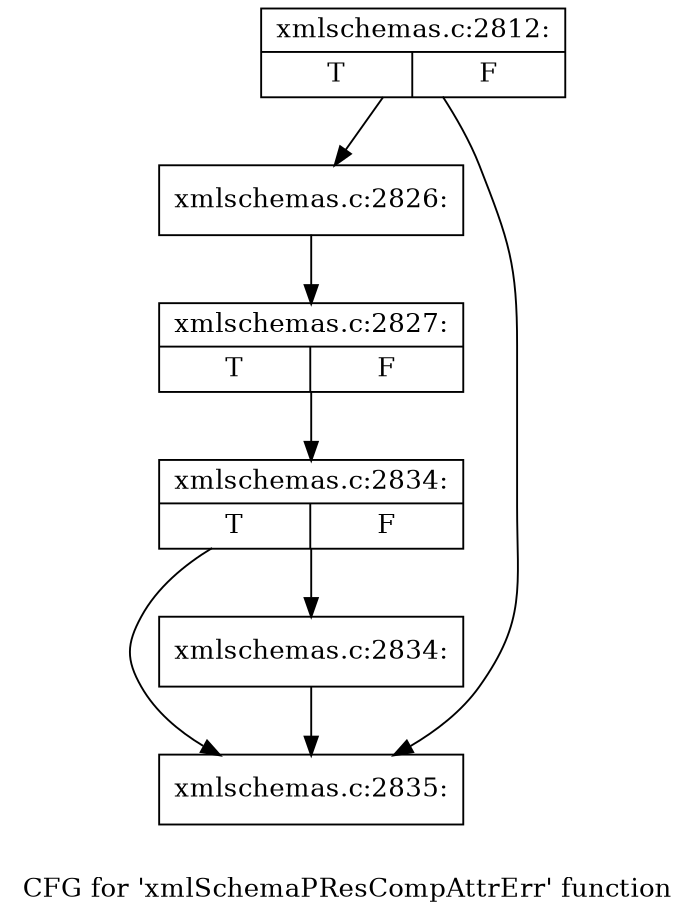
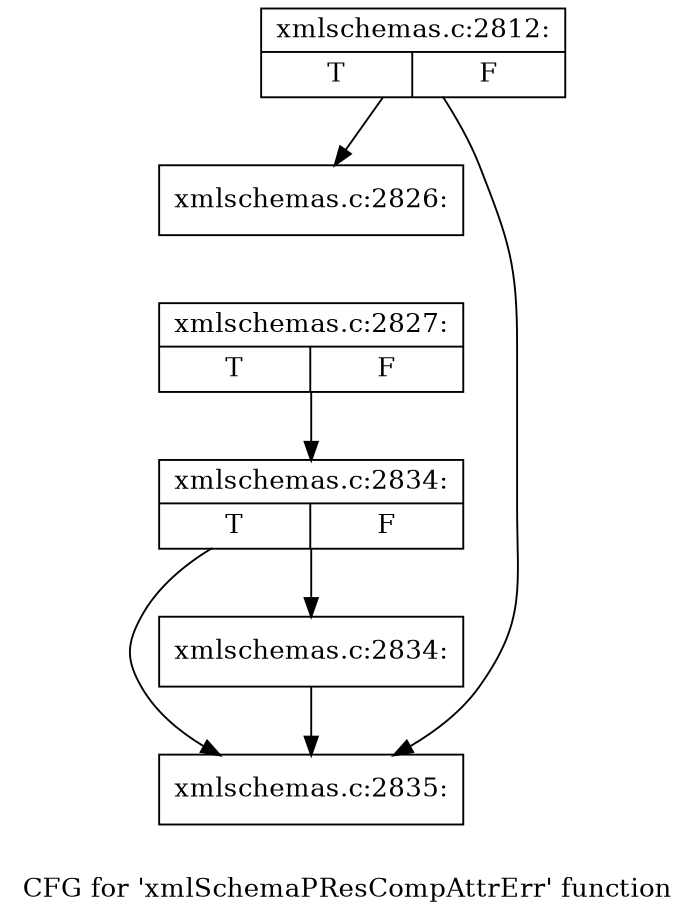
(311, 260) -> none
